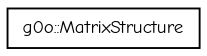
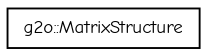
(104, 28) -> (104, 28)
